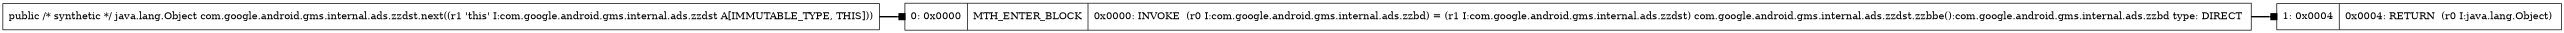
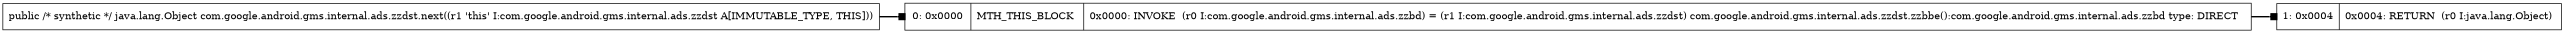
(1028, 16) -> (1025, 16)
